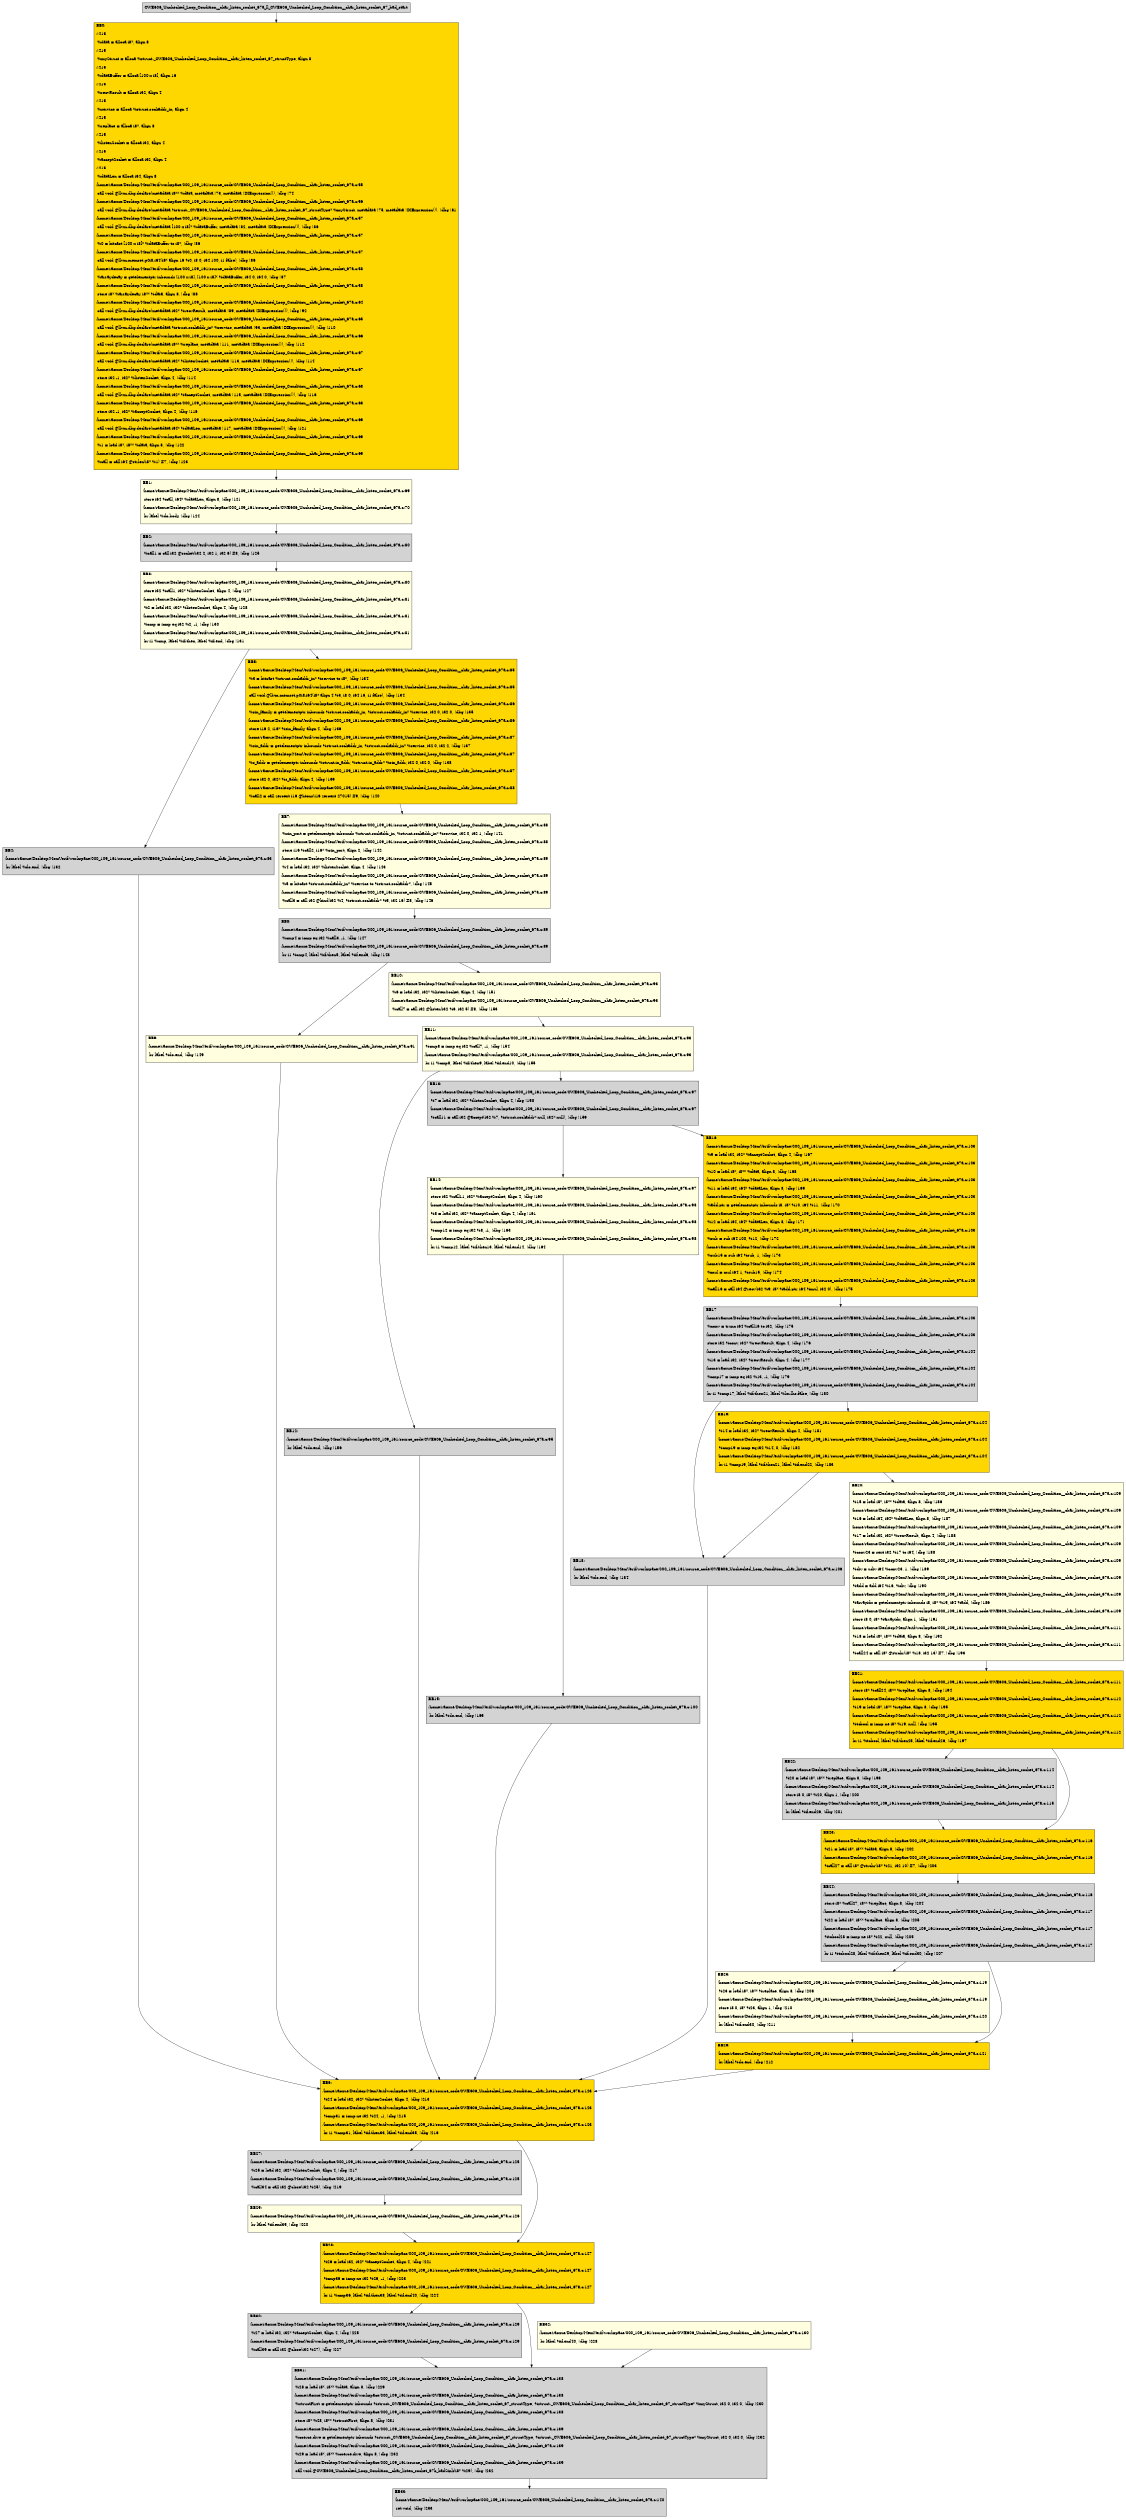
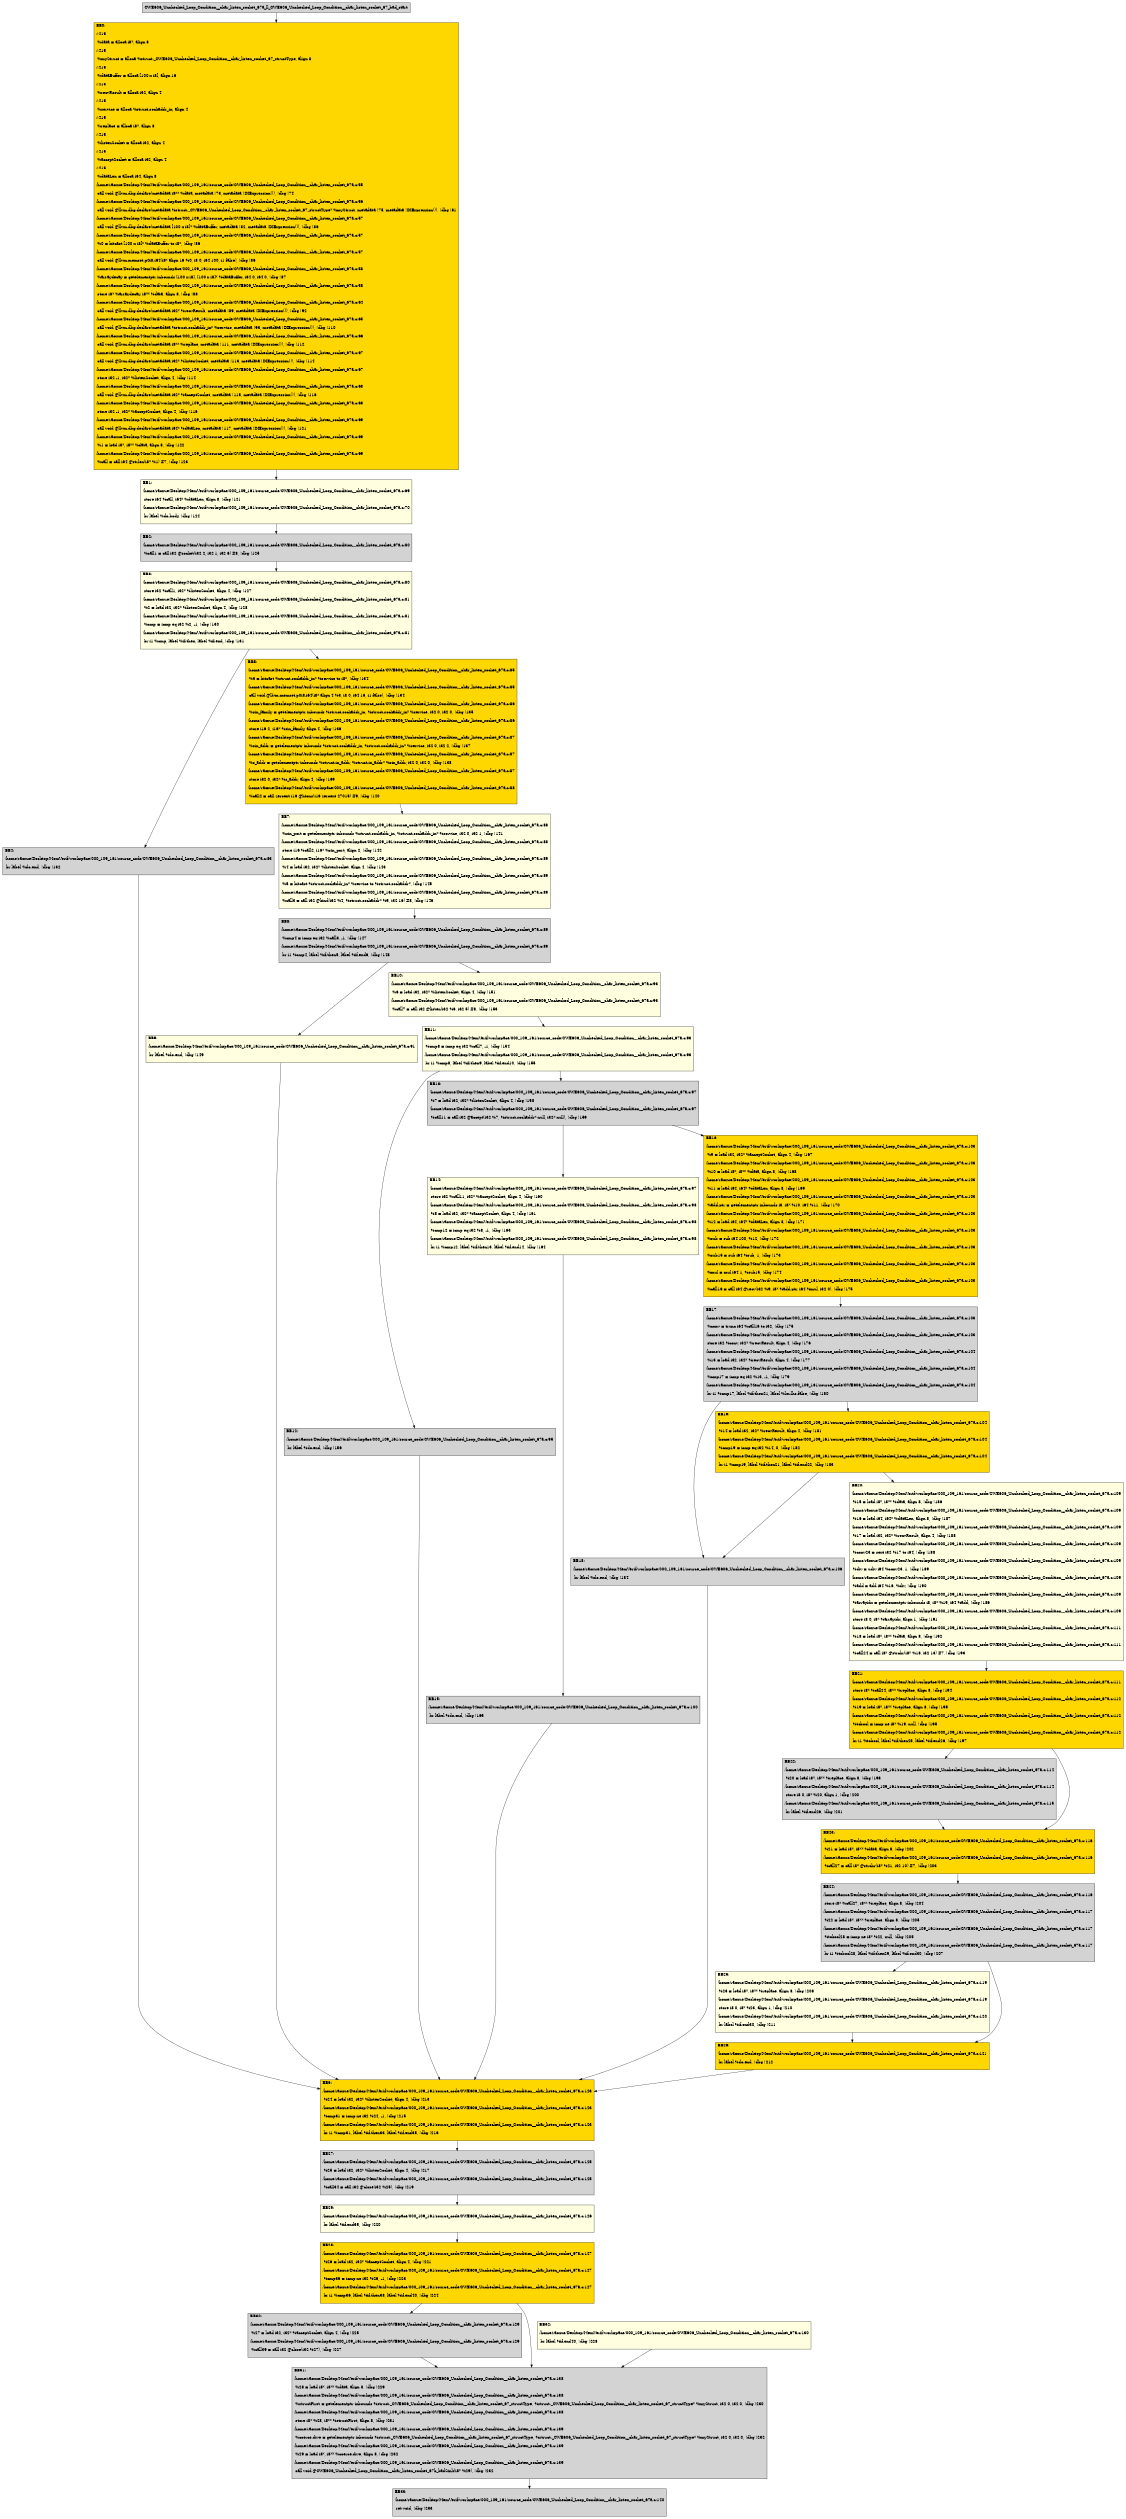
(538, 2190) -> none
